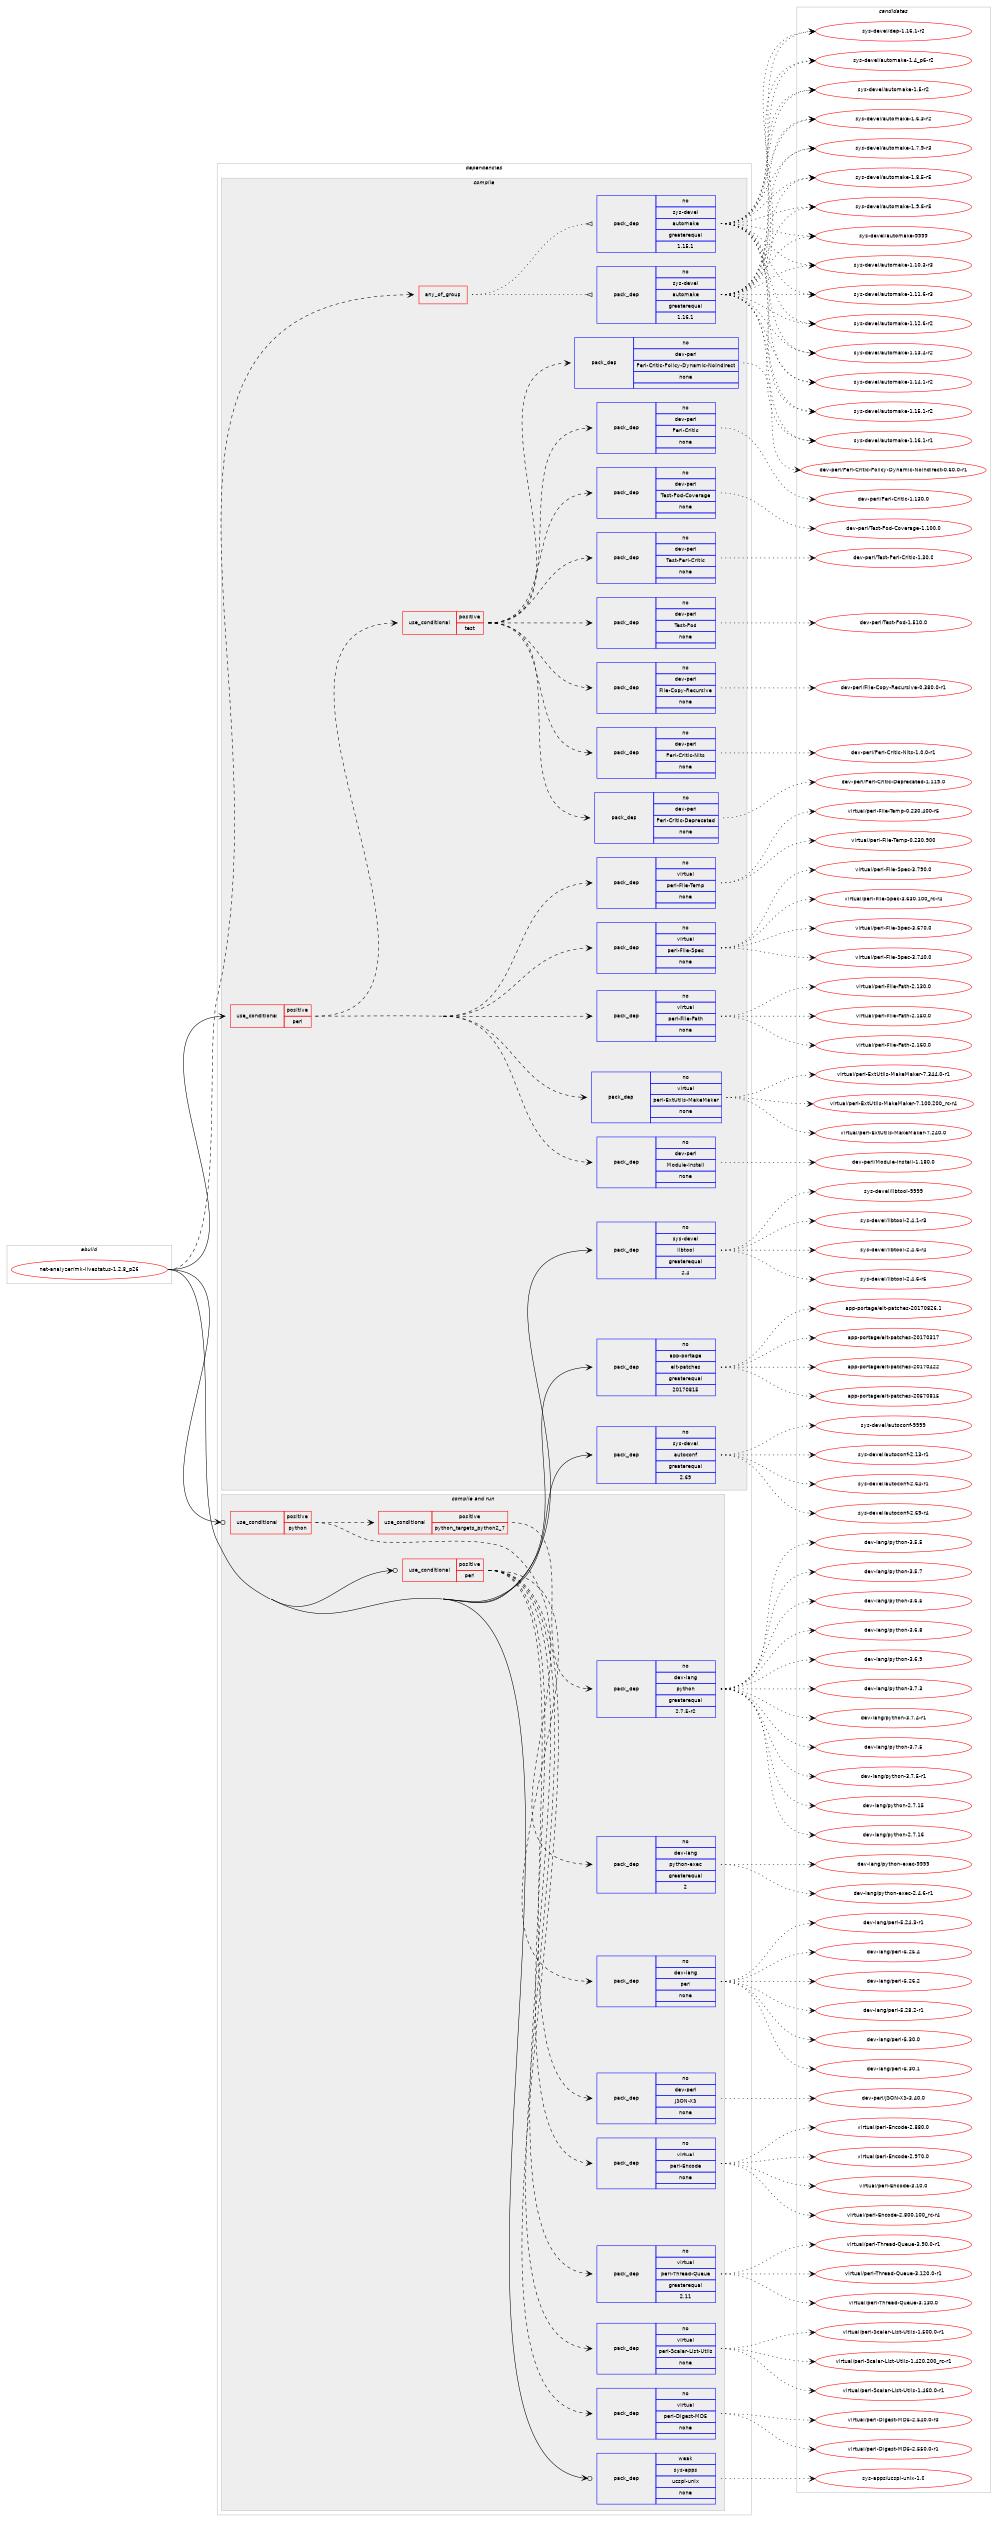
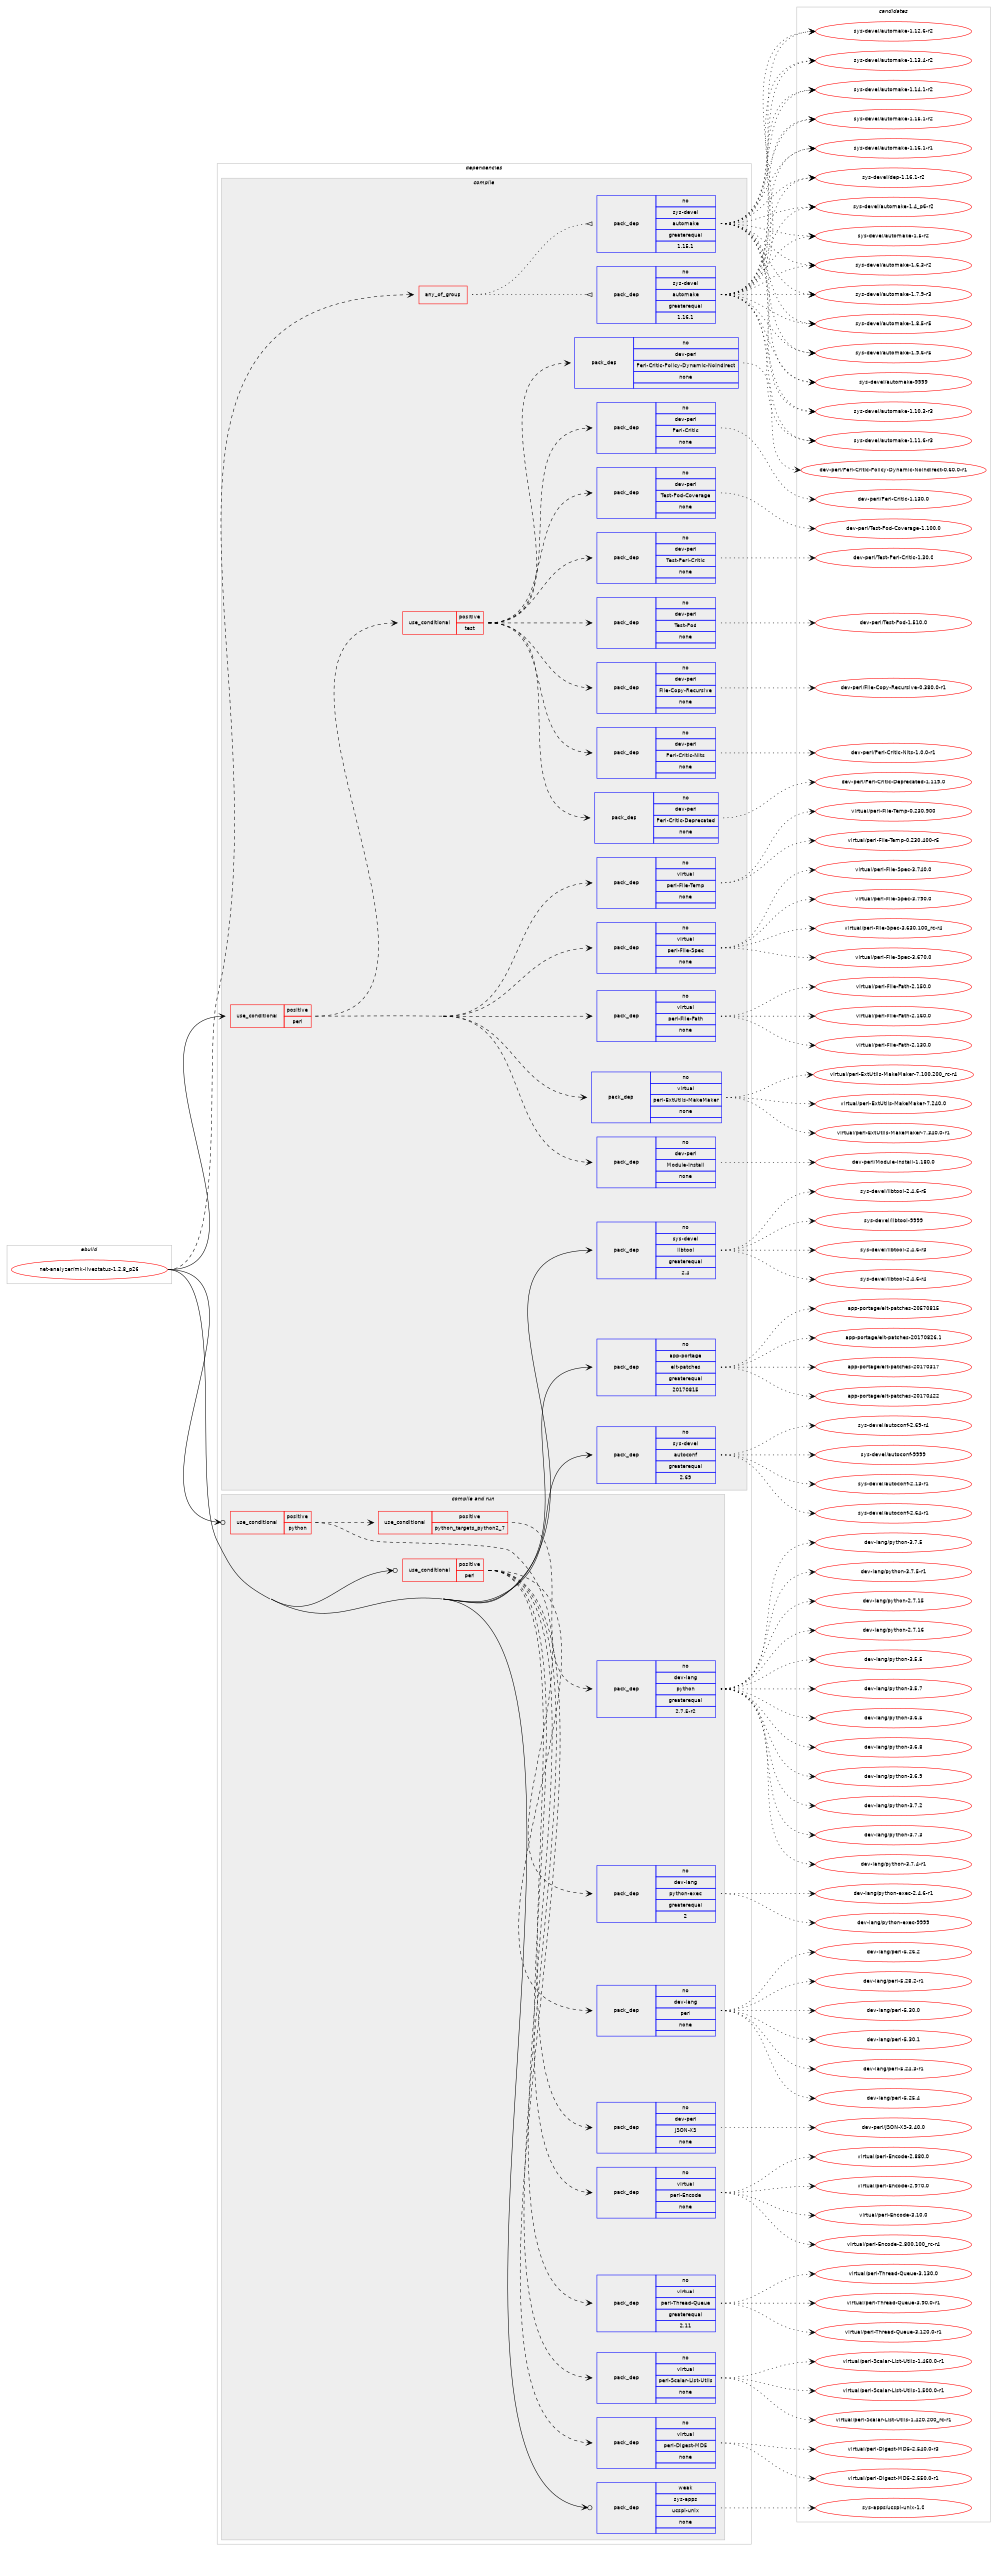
(894, 1075) -> (894, 1133)
(894, 1221) -> (894, 1250)
none -> (894, 1806)
